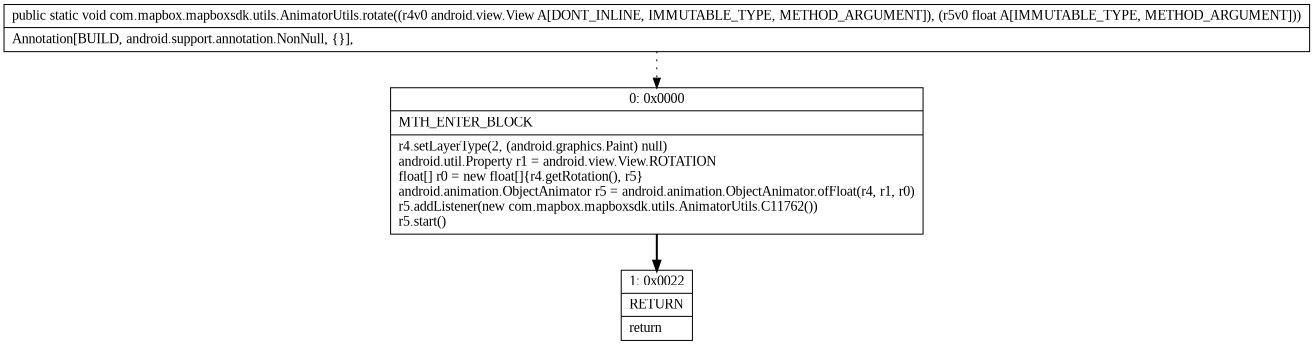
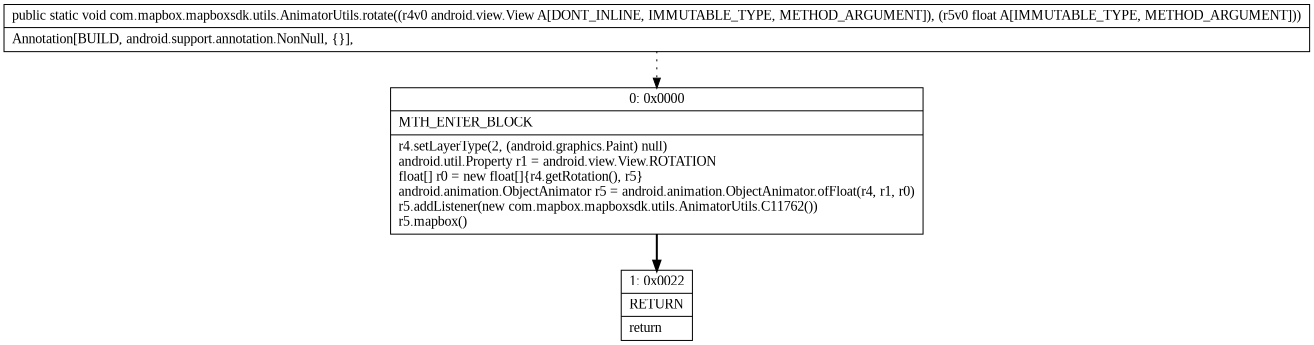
(423, 222) -> (433, 222)
